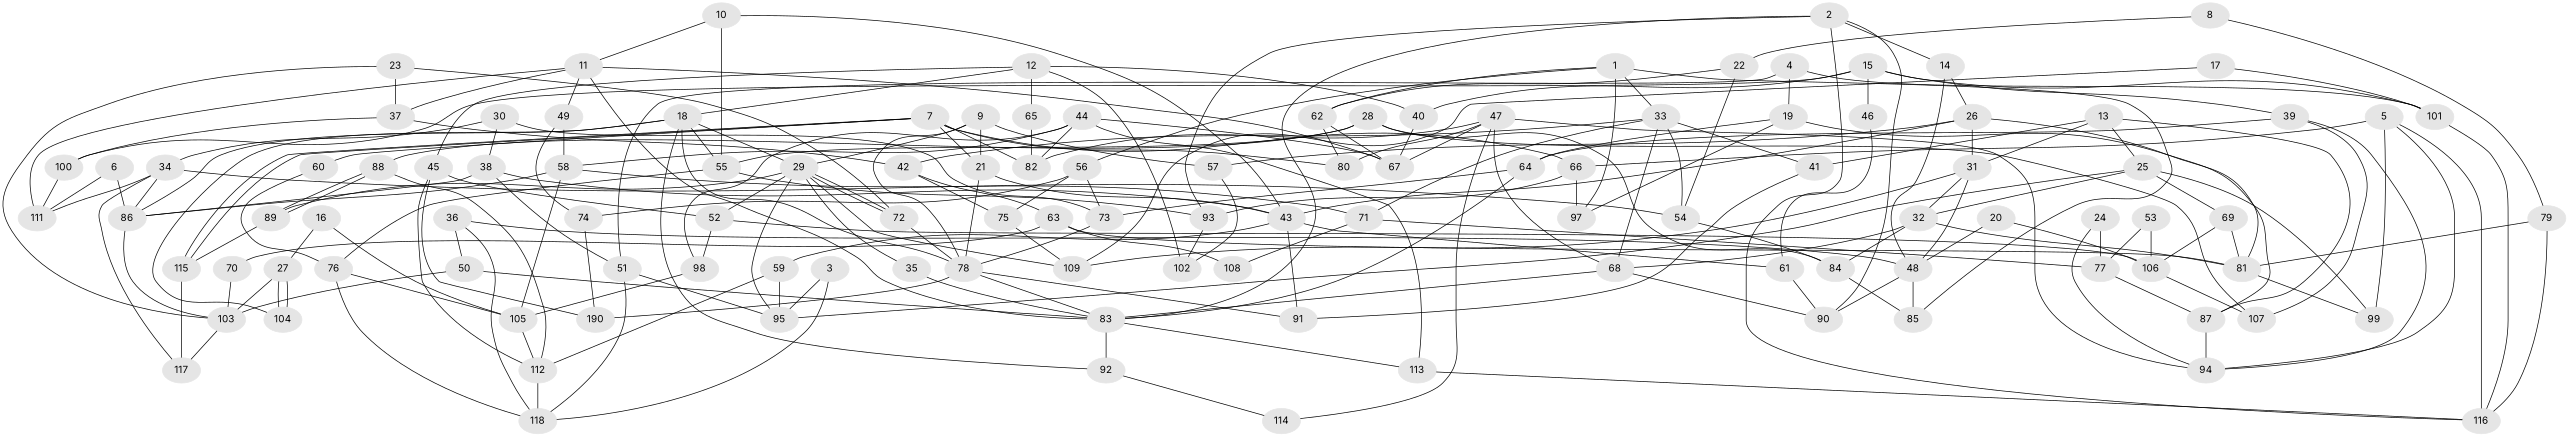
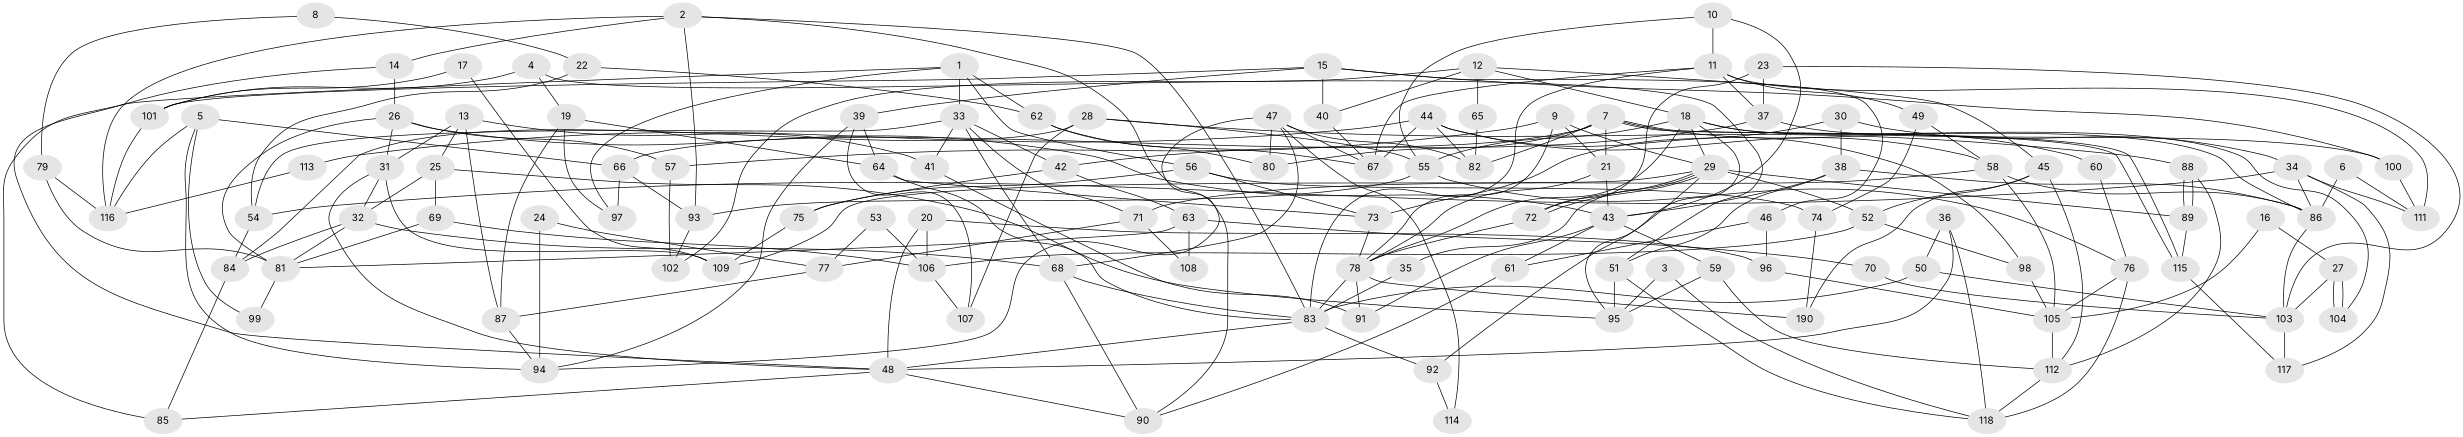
(2276, 220) -> none
none -> (1766, 269)
(1262, 345) -> (1109, 344)
